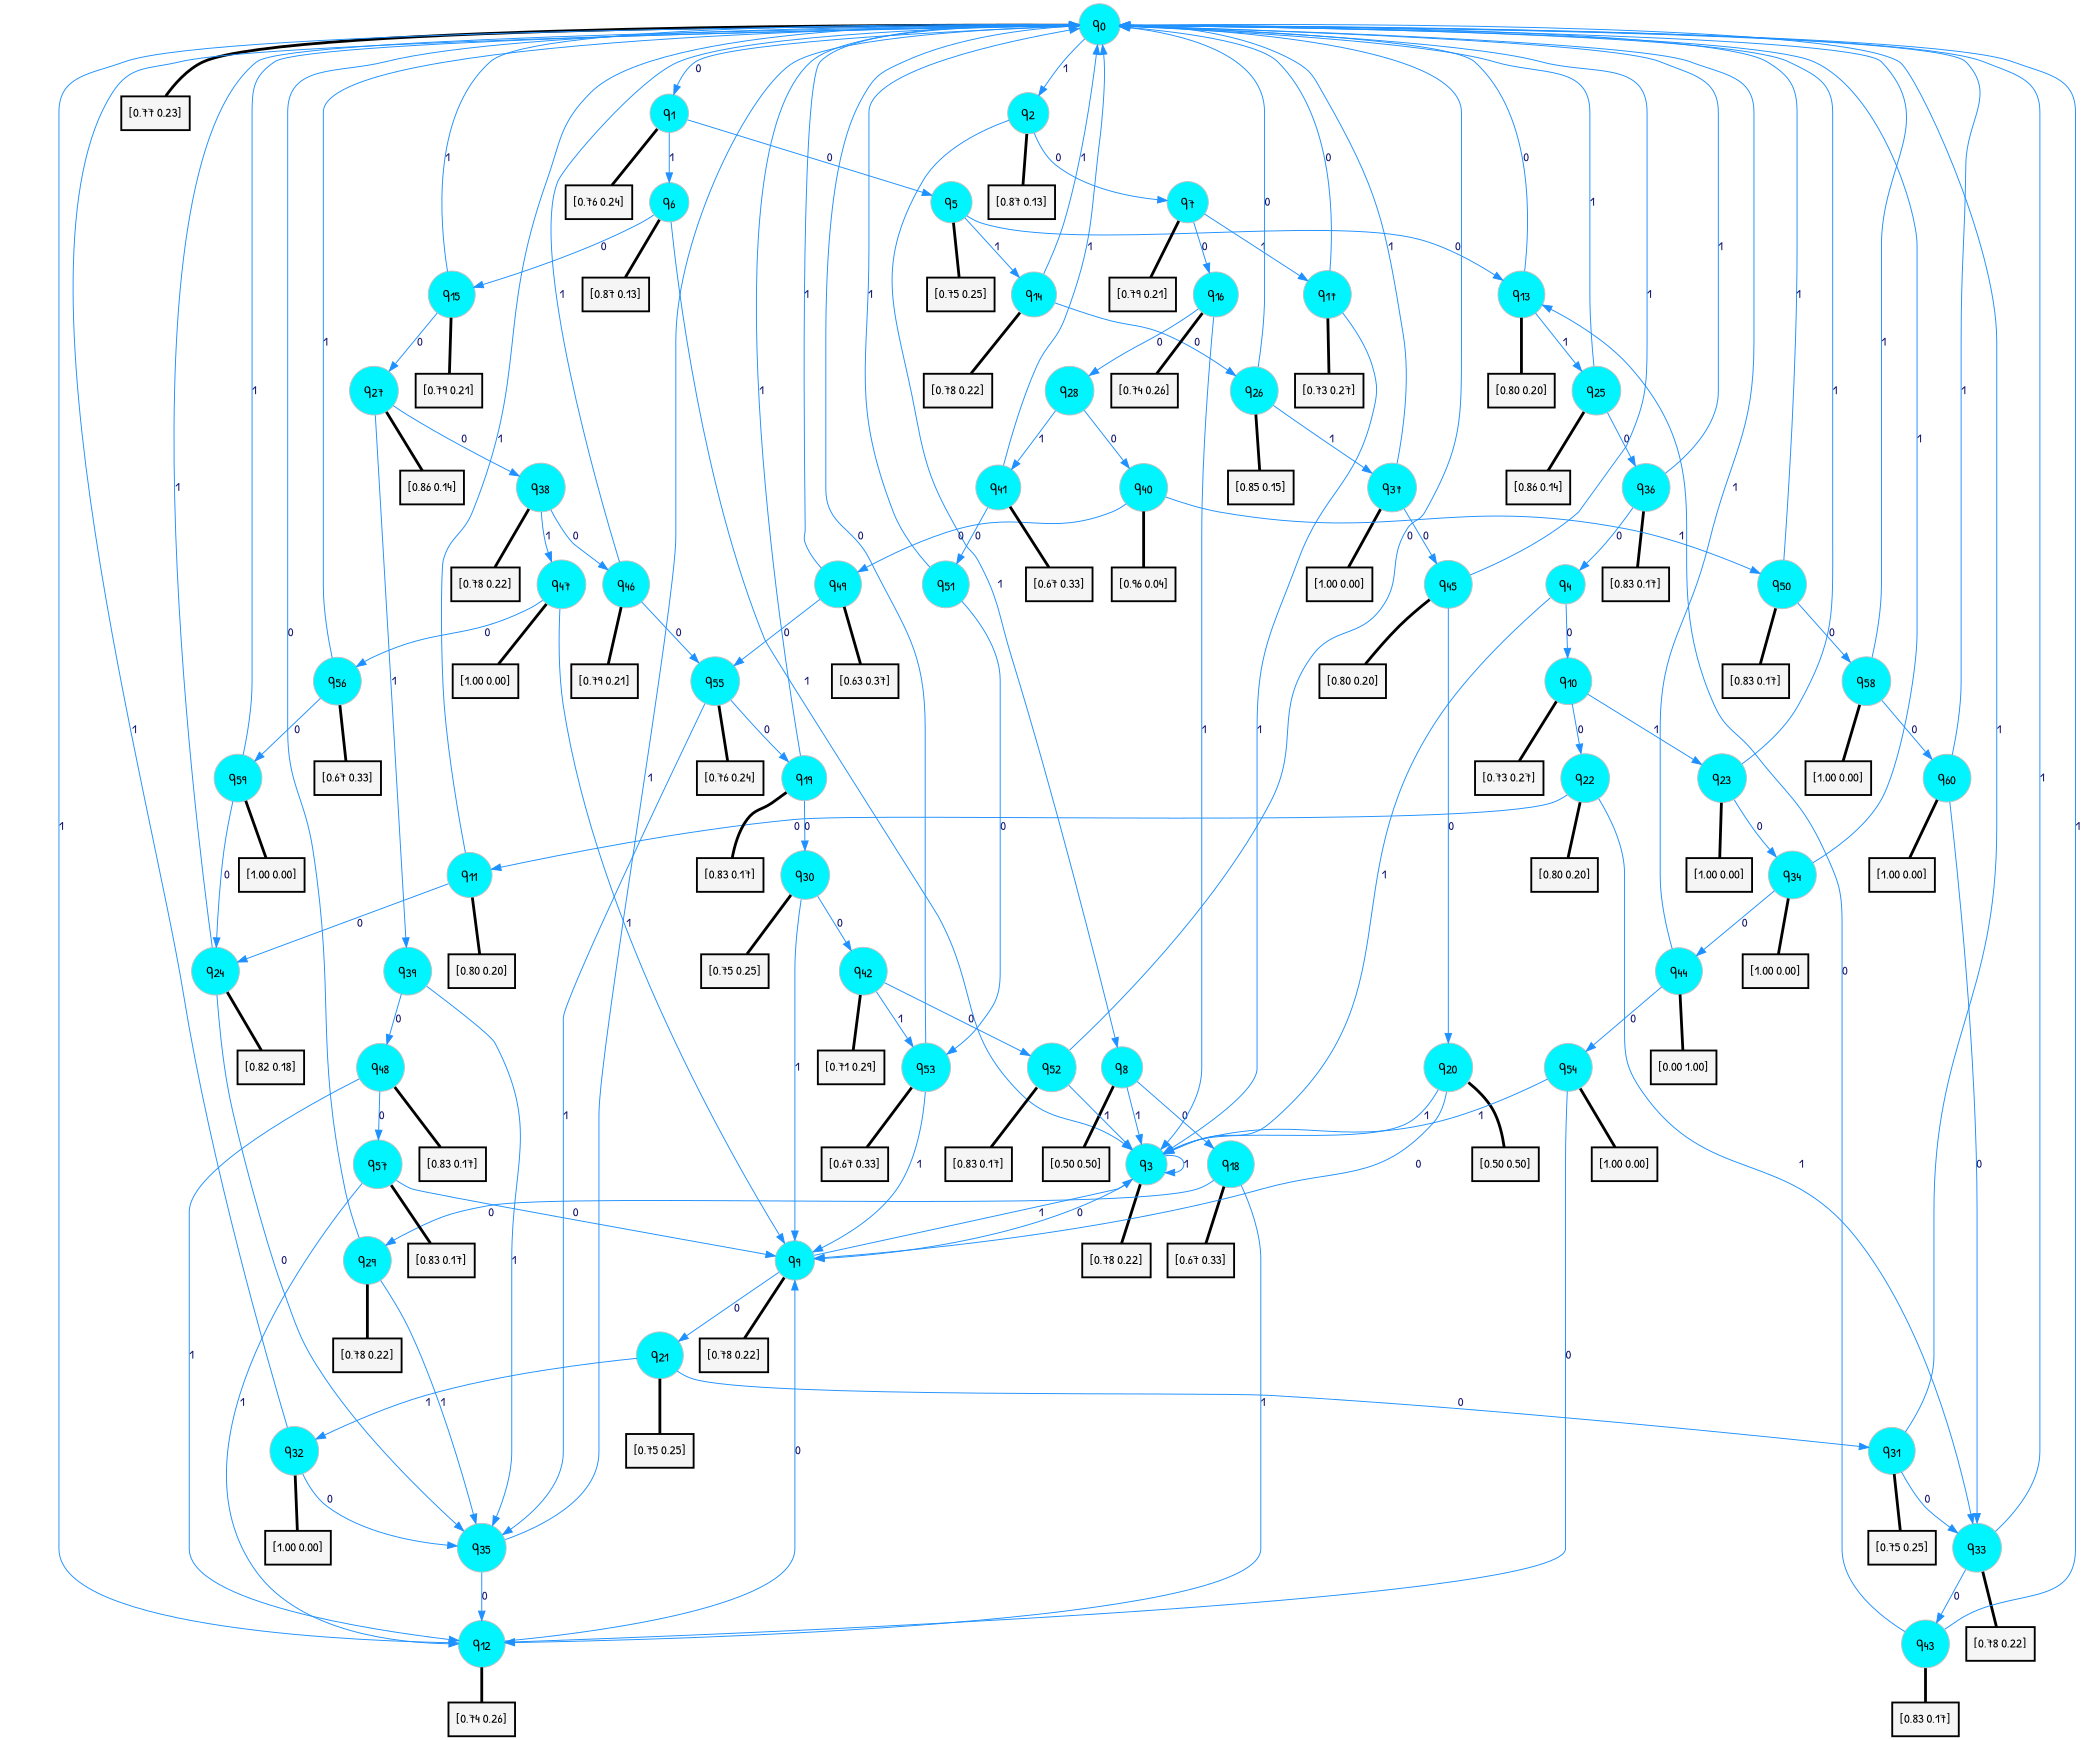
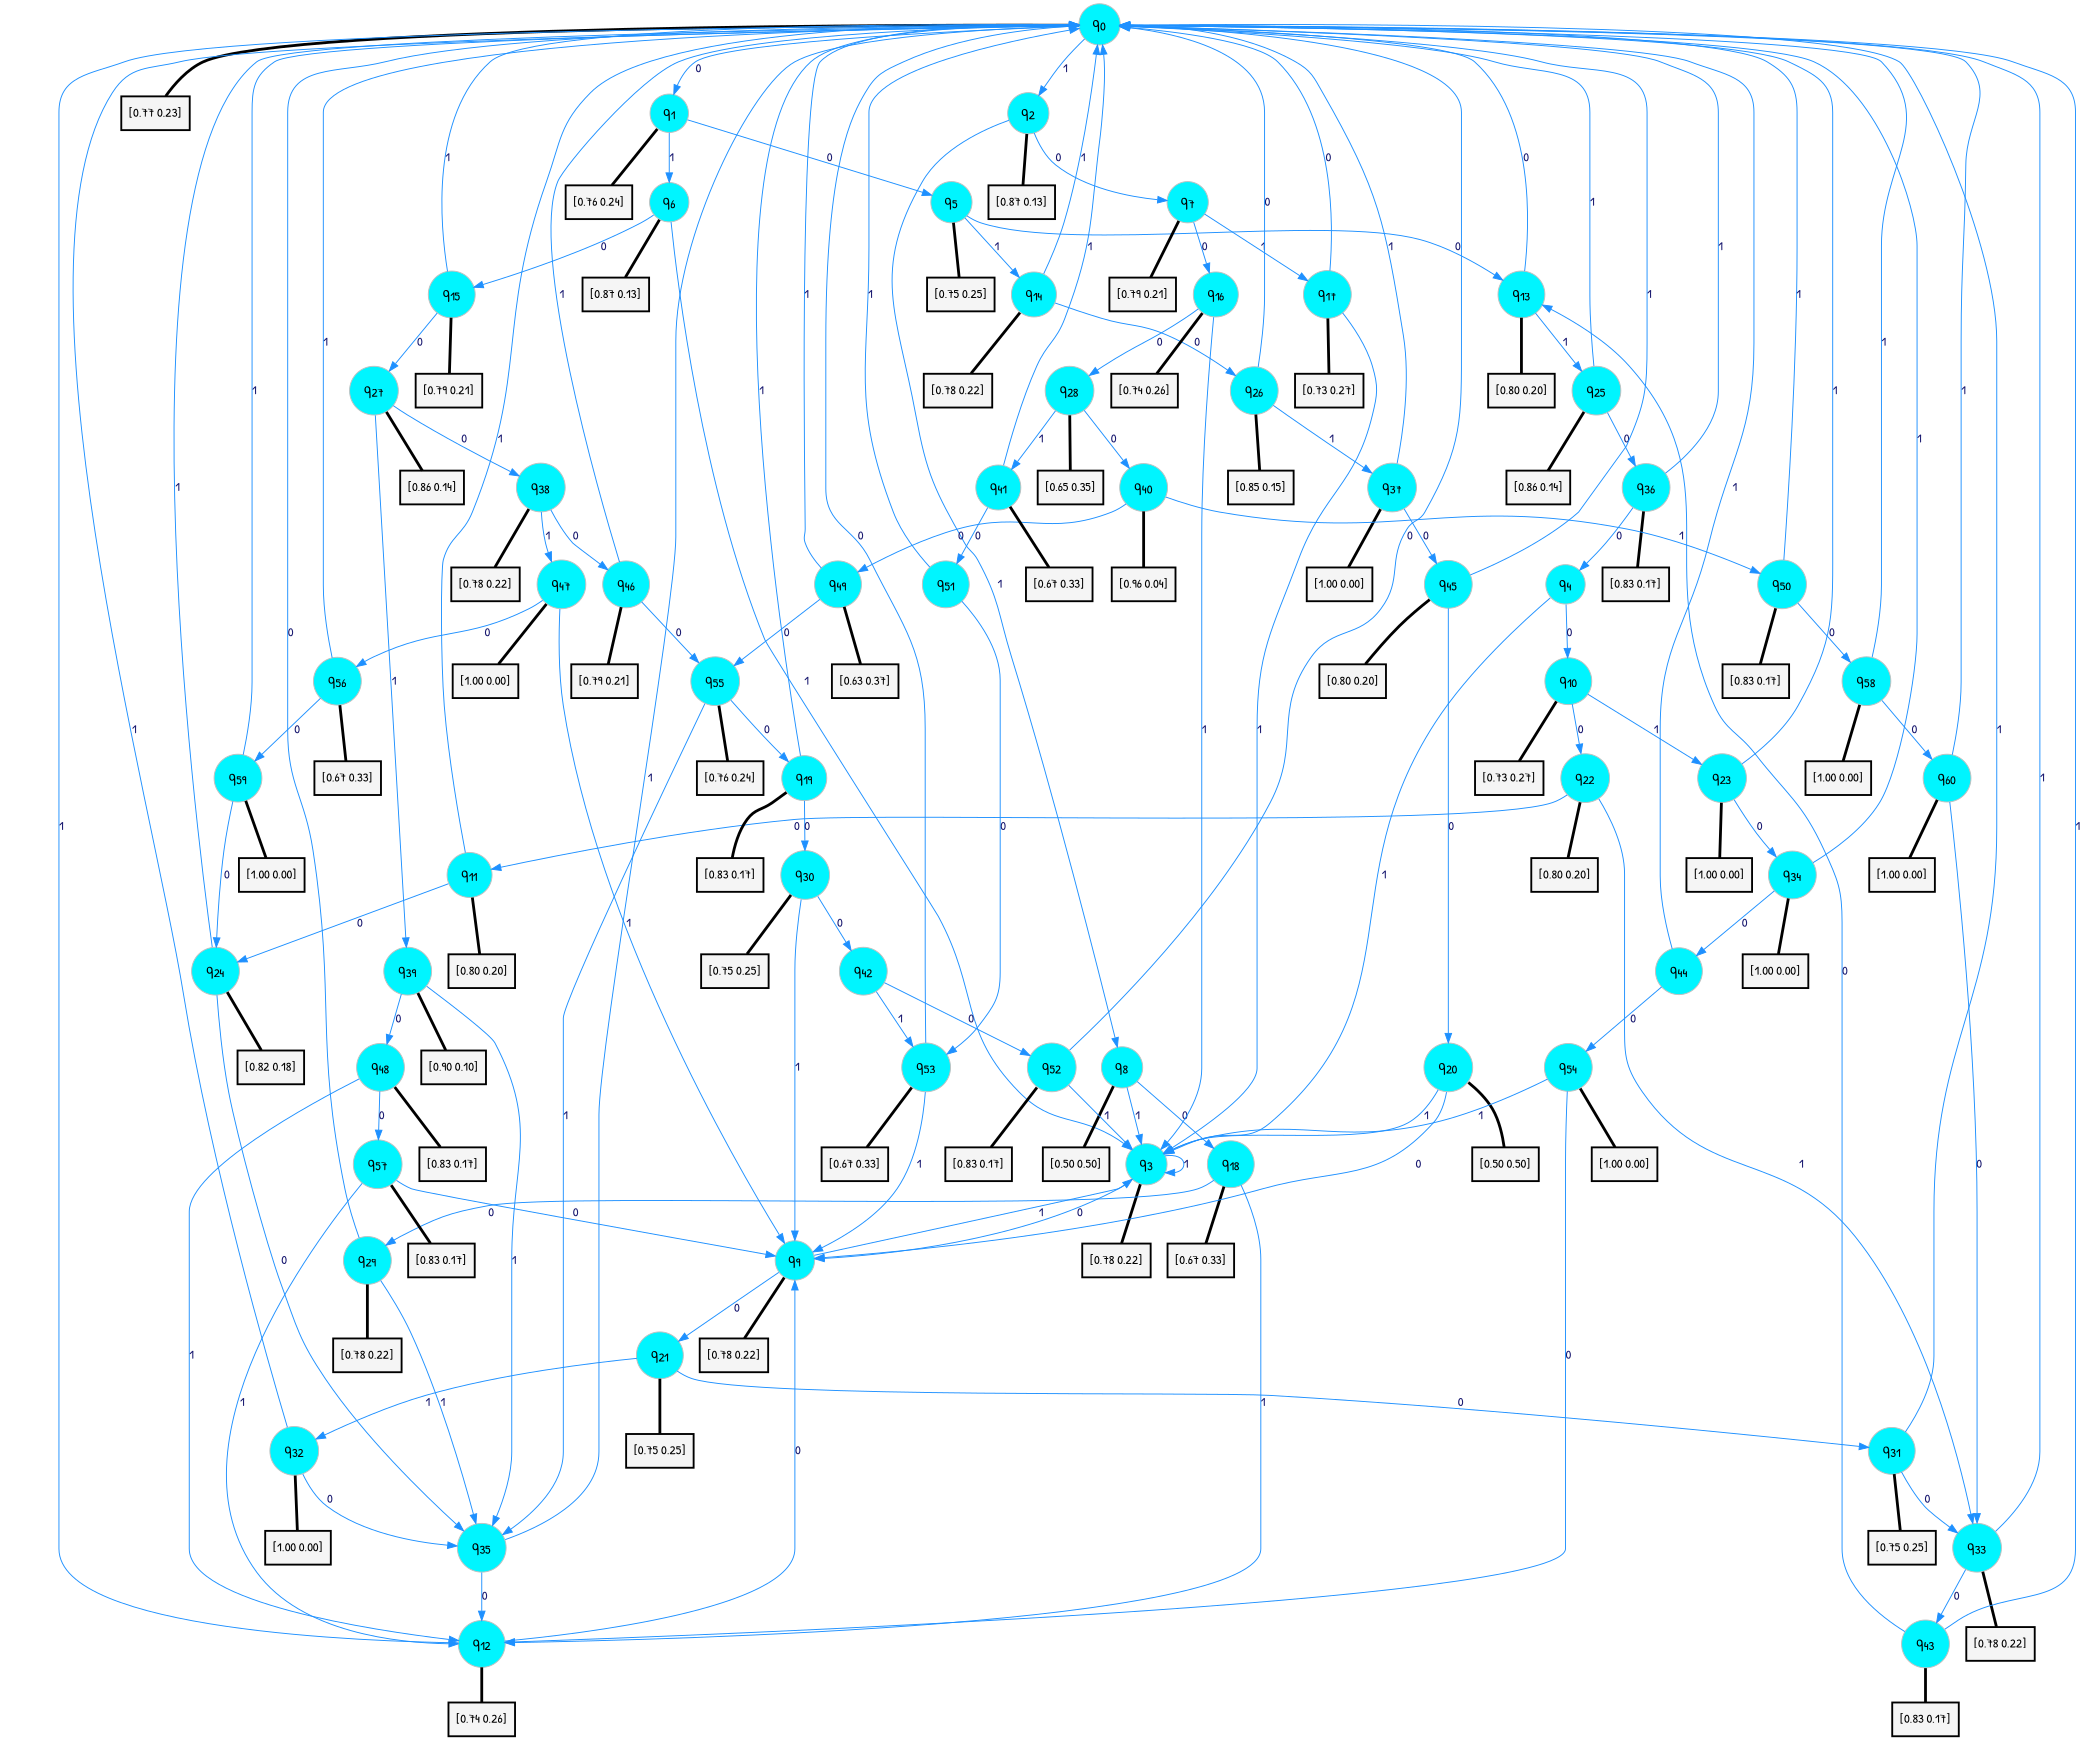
none -> (1071, 488)
none -> (454, 1067)
(851, 1067) -> none
(1684, 1067) -> none
